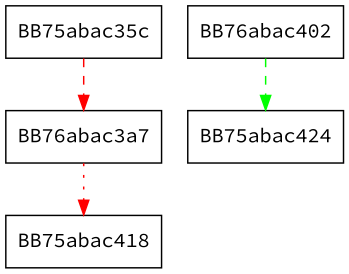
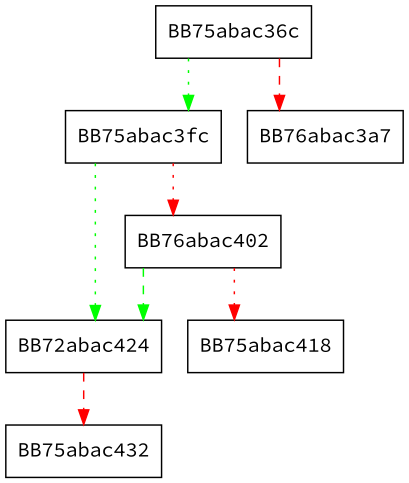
(84, 32) -> (234, 32)
none -> (143, 137)
(266, 137) -> (84, 346)
(84, 182) -> (234, 287)
none -> (84, 451)
